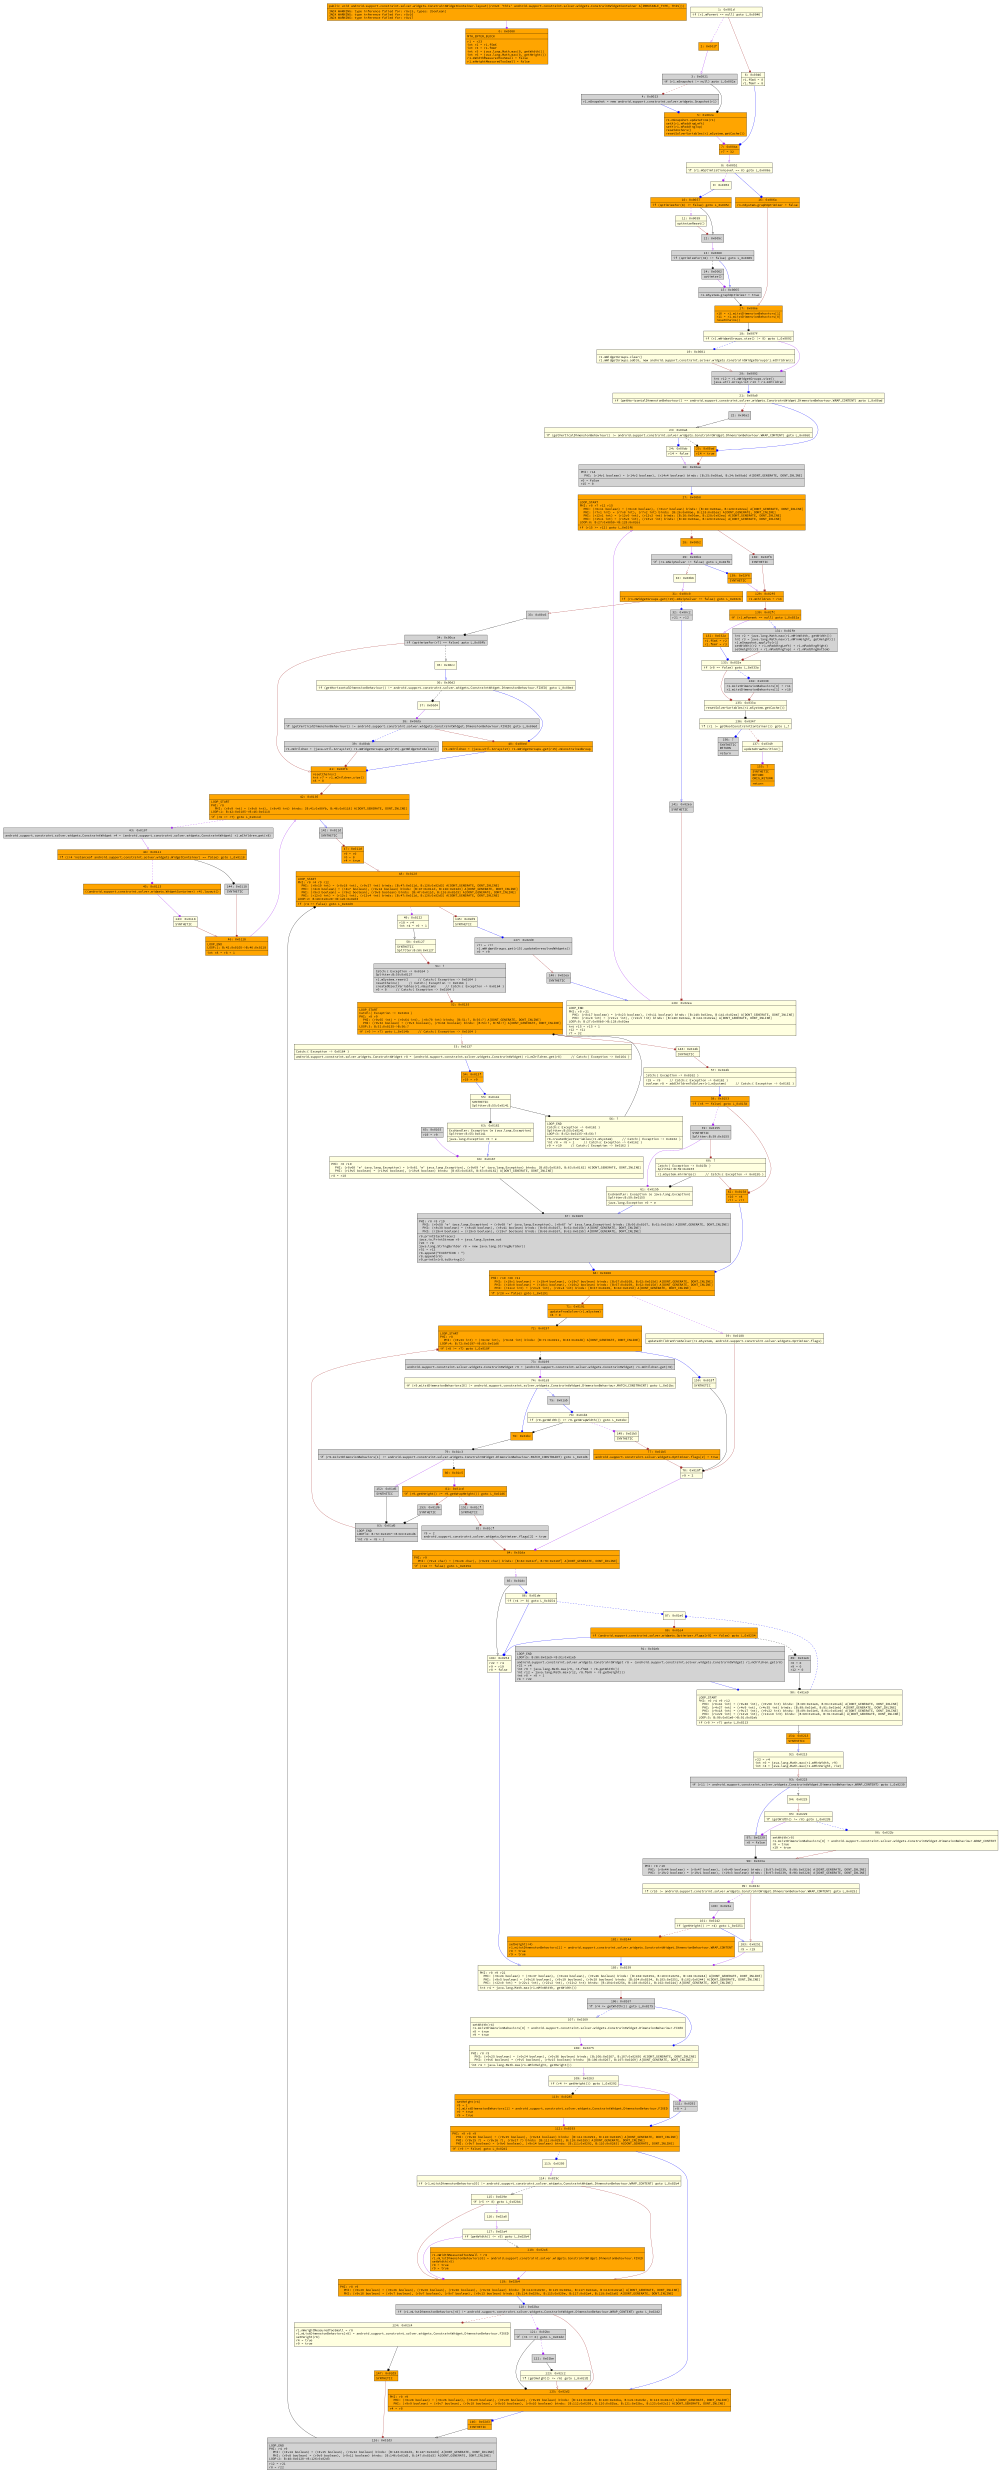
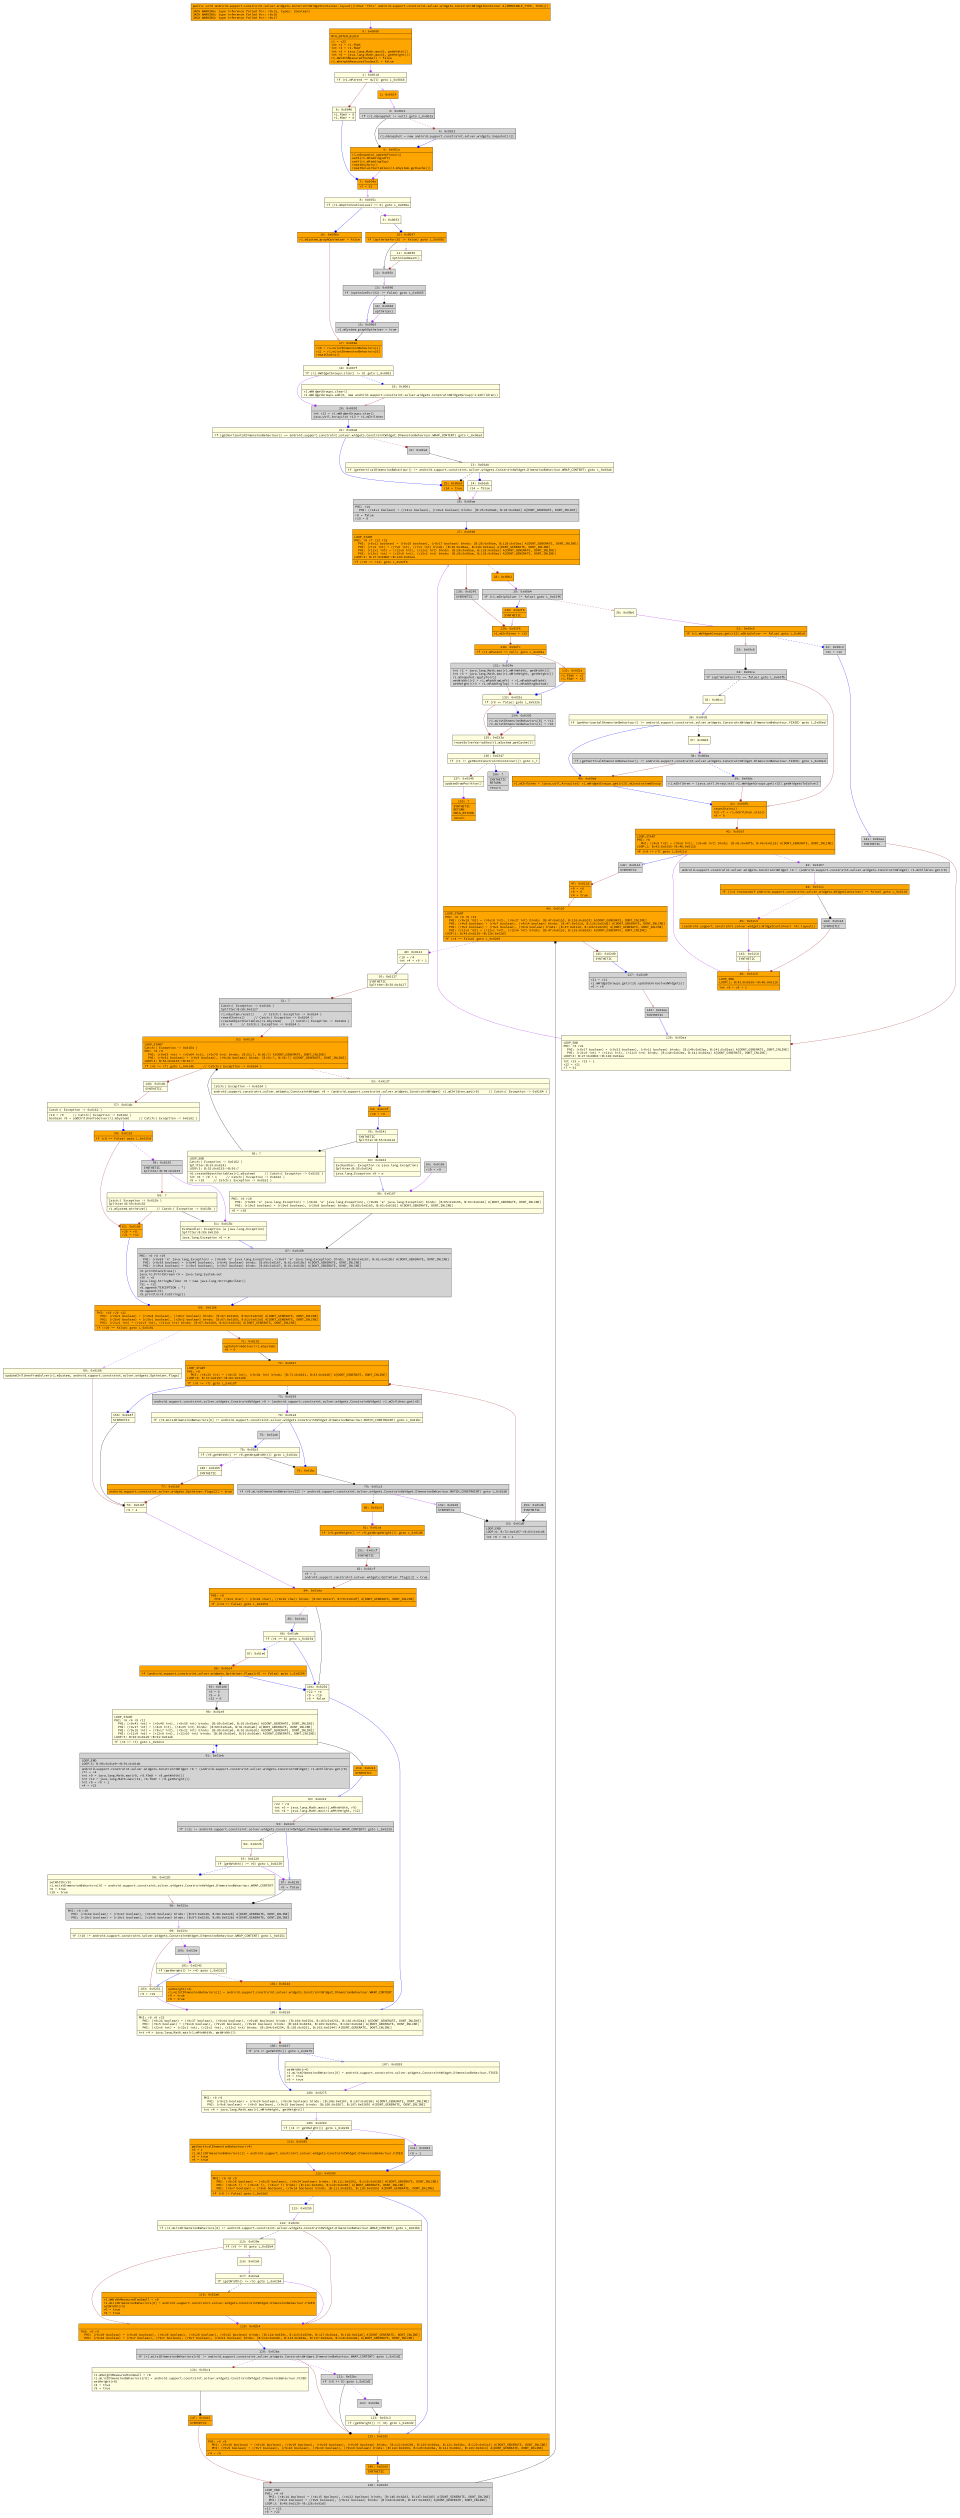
none -> (371, 67)
(737, 625) -> (550, 659)
(443, 1500) -> none
(497, 1617) -> (321, 1644)
(775, 1628) -> (213, 1748)
(469, 2102) -> (222, 2147)
